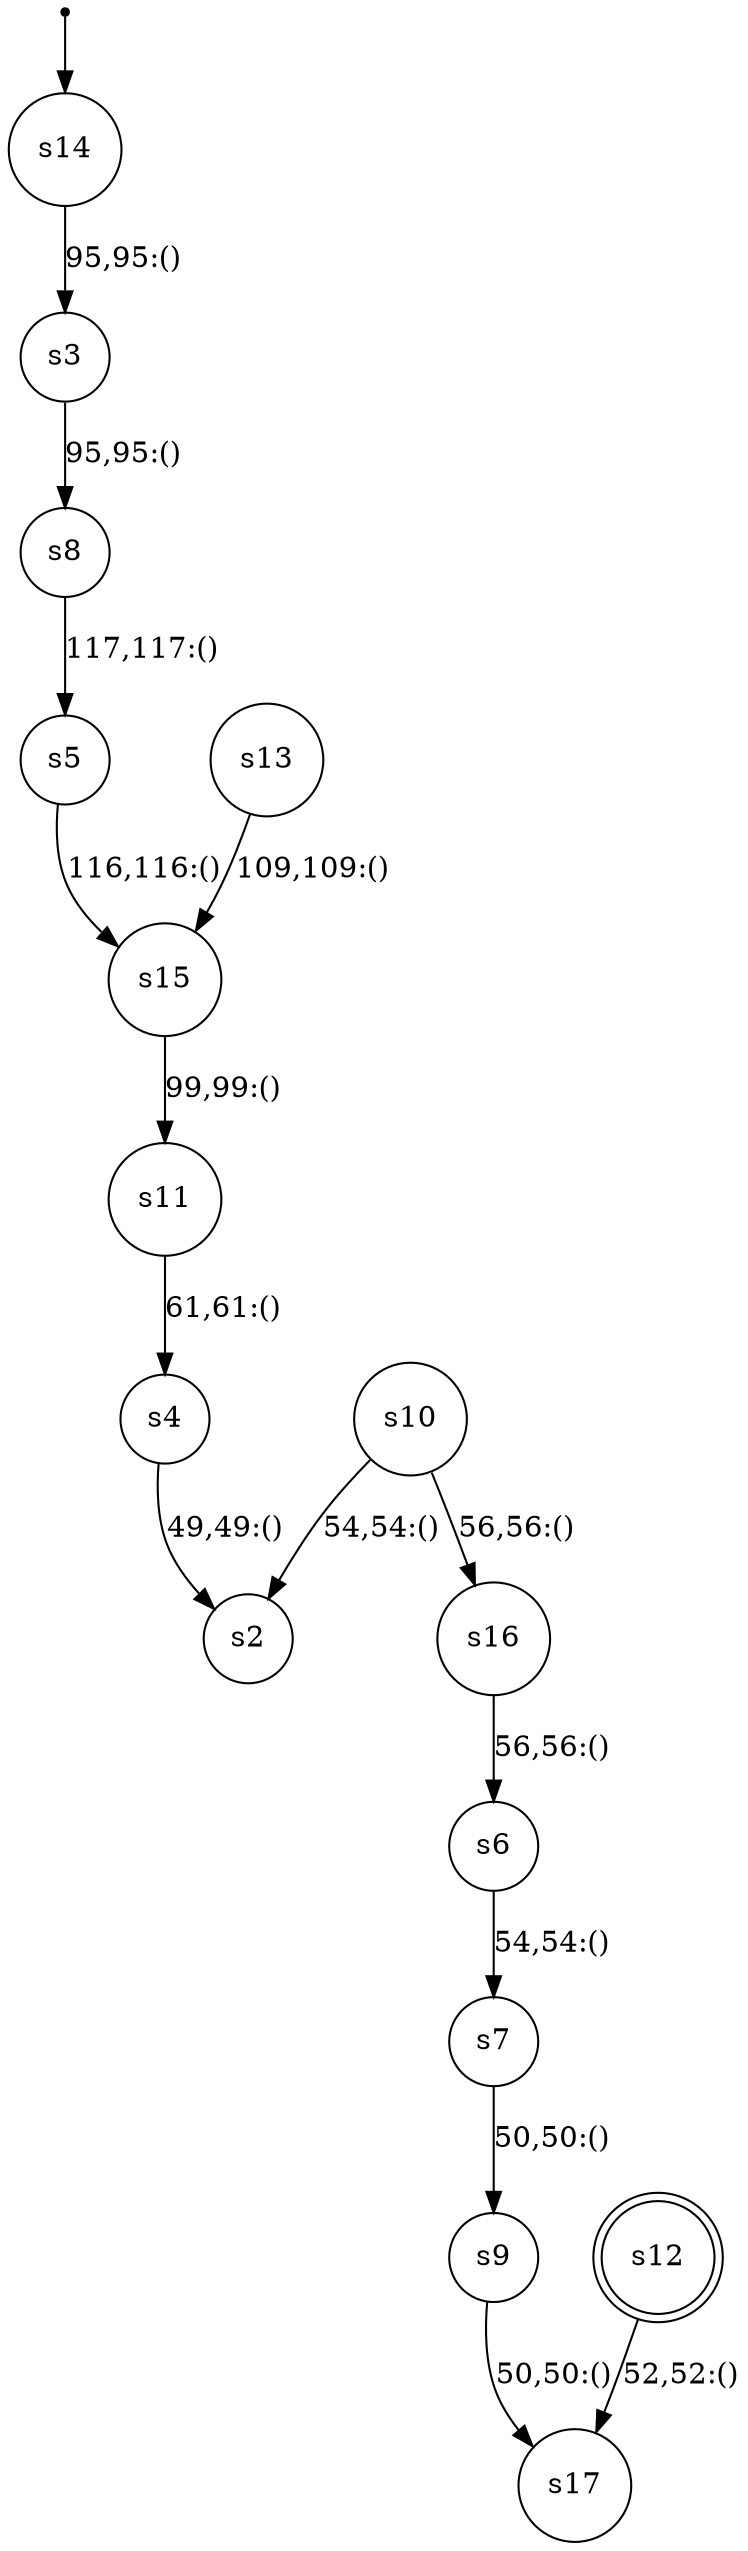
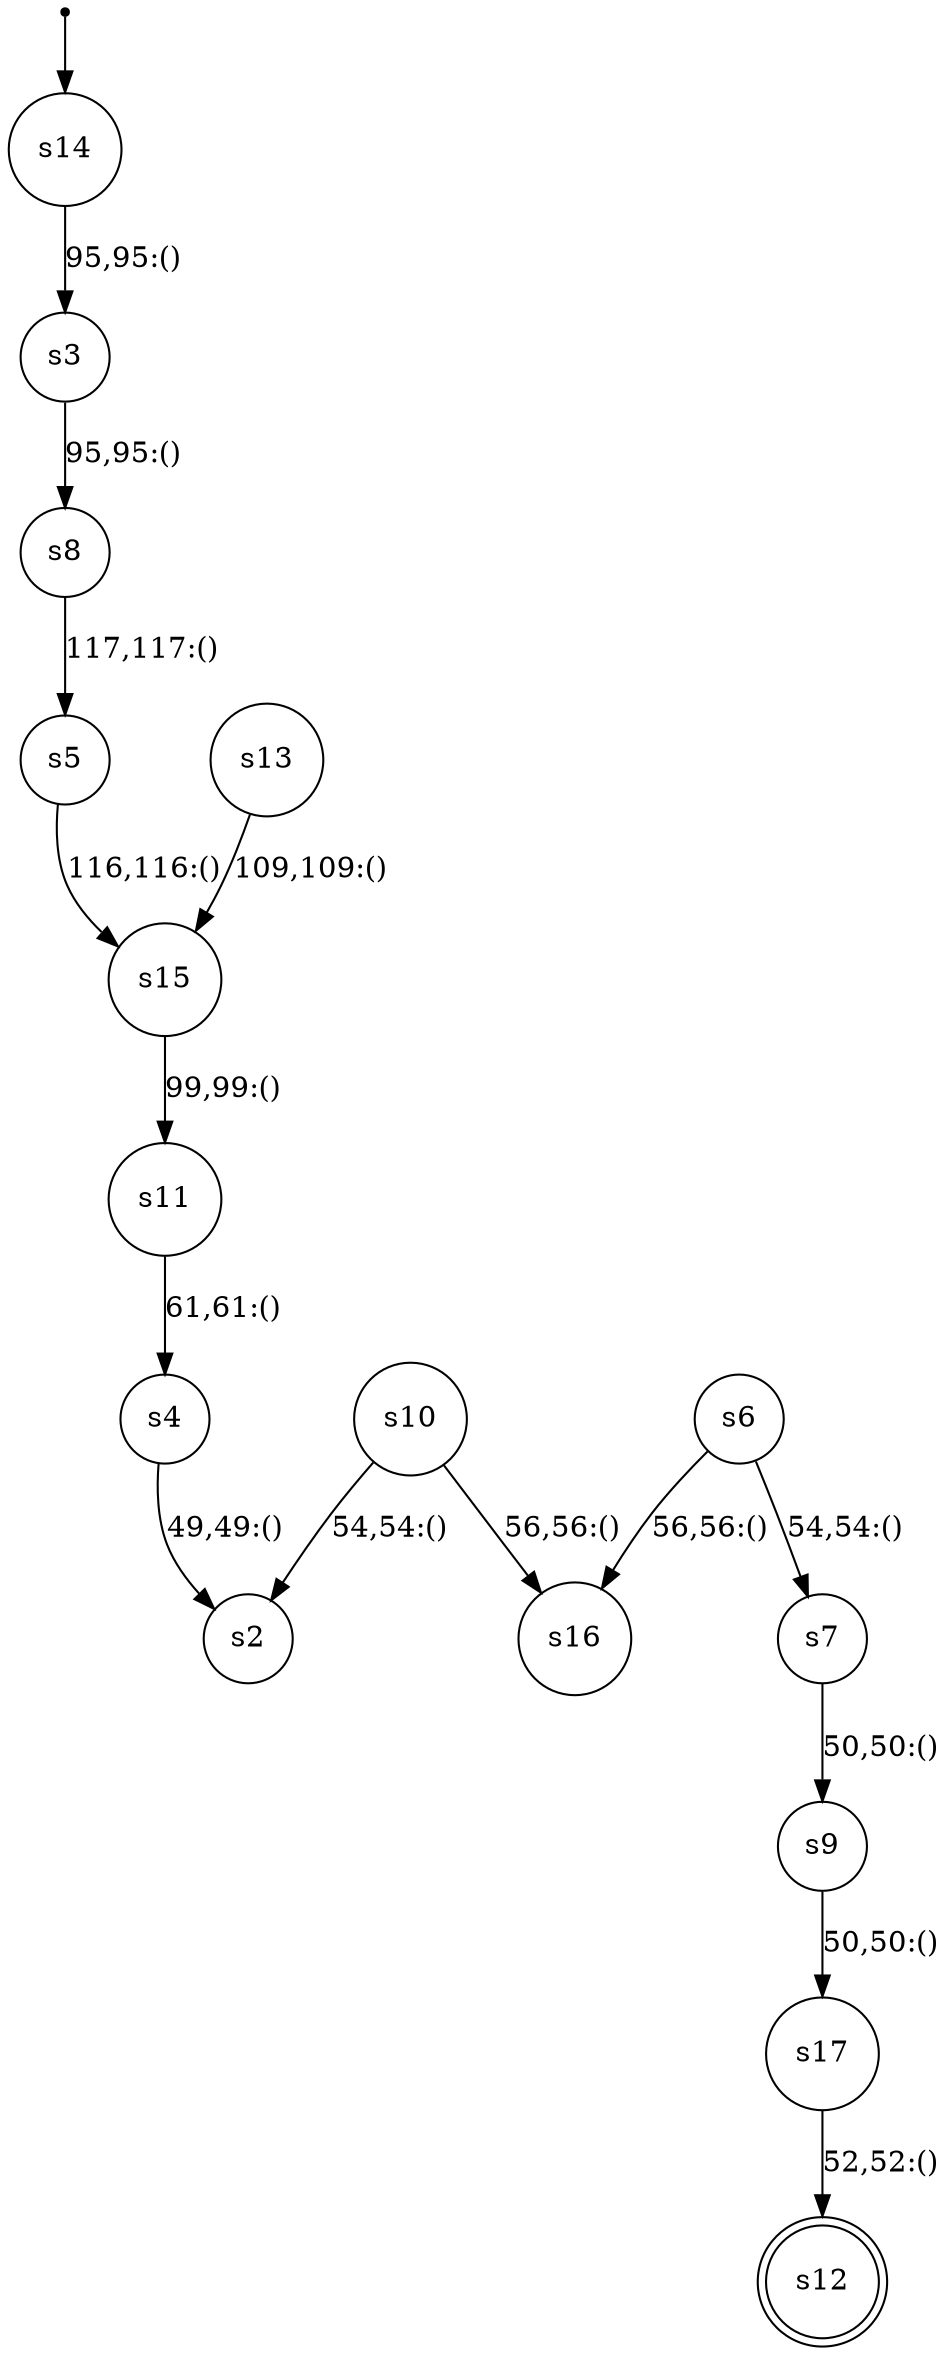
(494, 1738) -> (656, 1507)
(622, 2366) -> (822, 2153)
